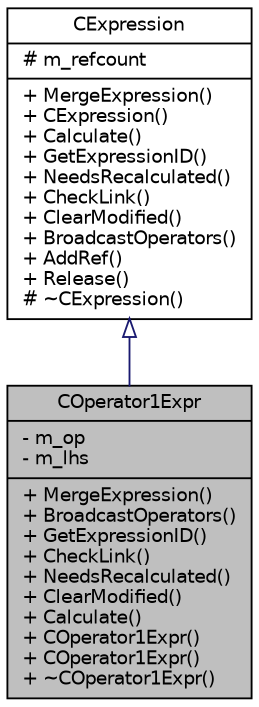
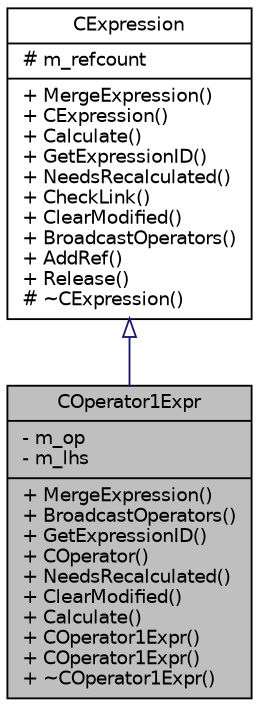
(87, 557) -> (86, 557)
